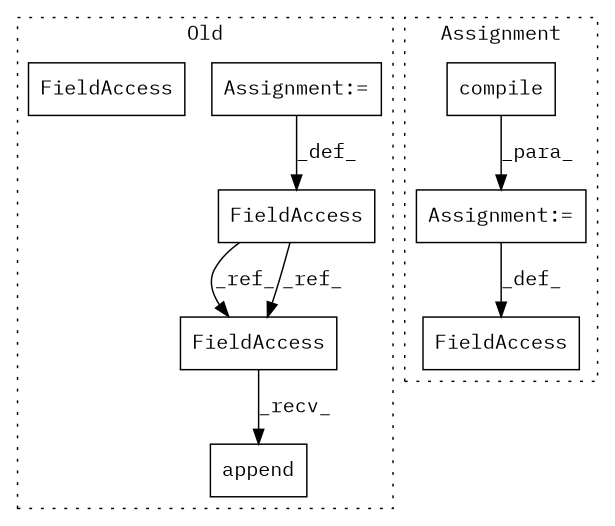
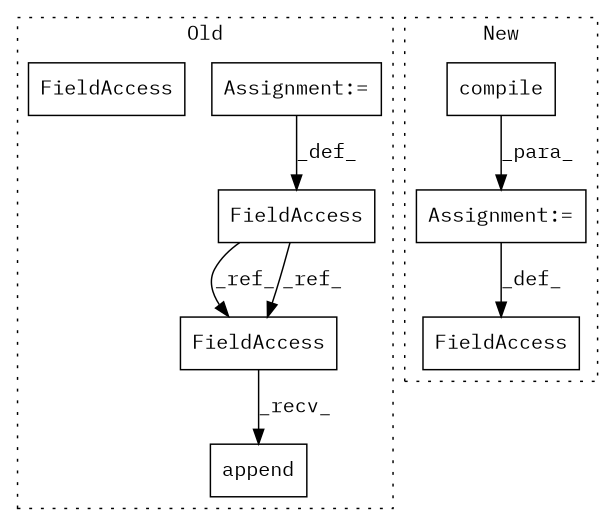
(501, 34) -> (501, 34)
